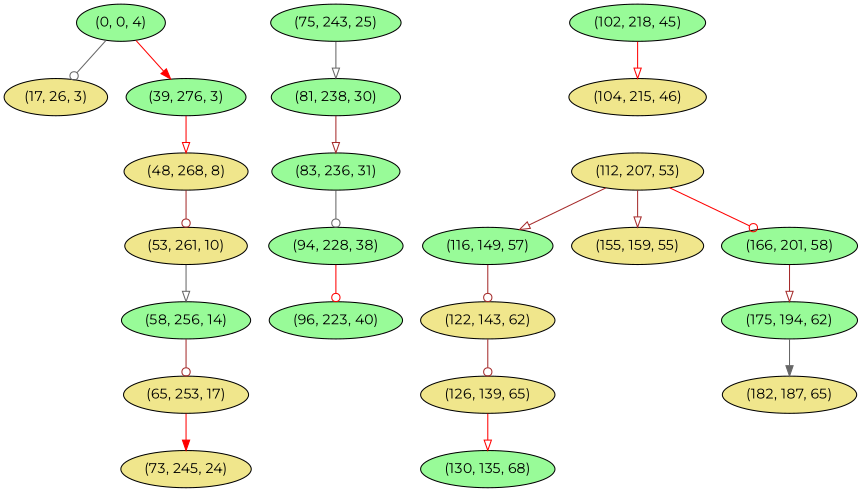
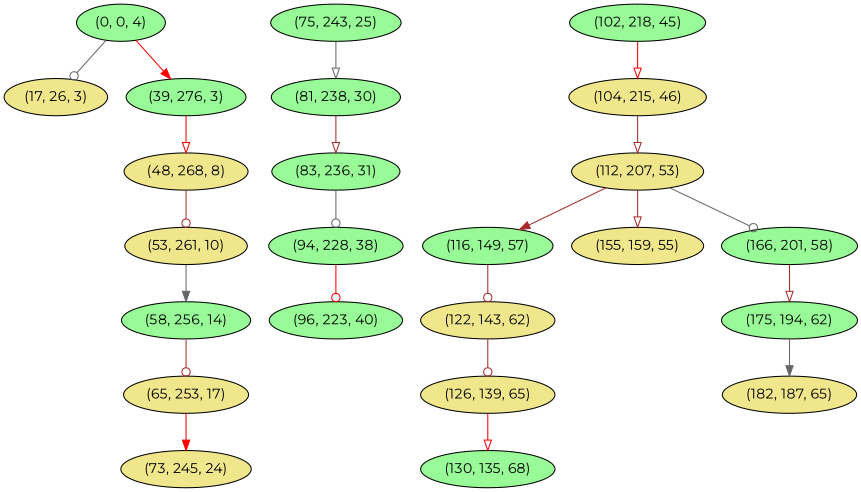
none -> (638, 129)
(567, 206) -> (567, 206)
(710, 207) -> (710, 207)
(186, 278) -> (186, 278)
